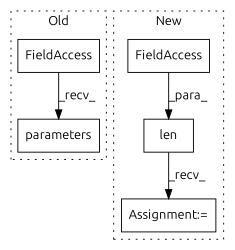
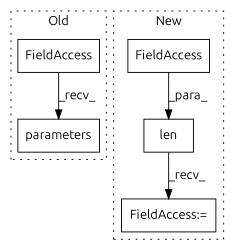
(169, 215) -> (169, 215)
